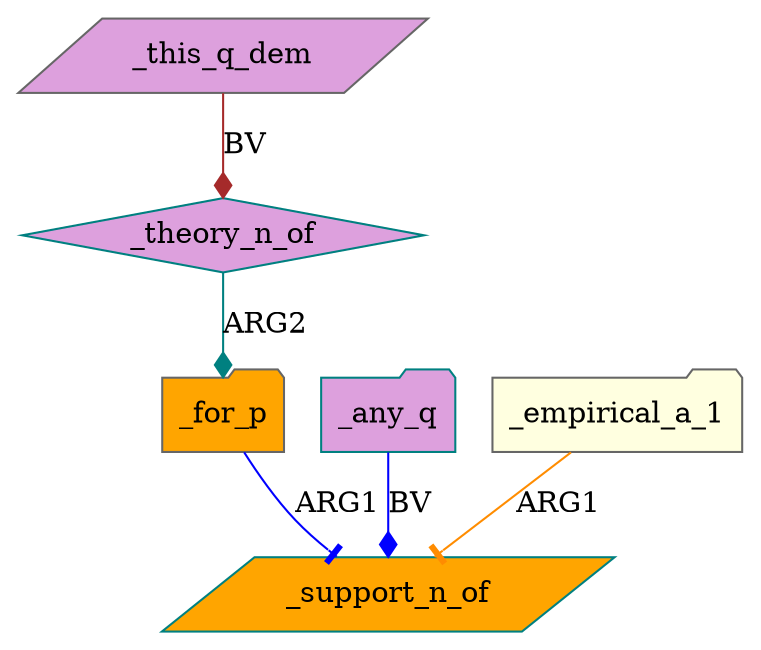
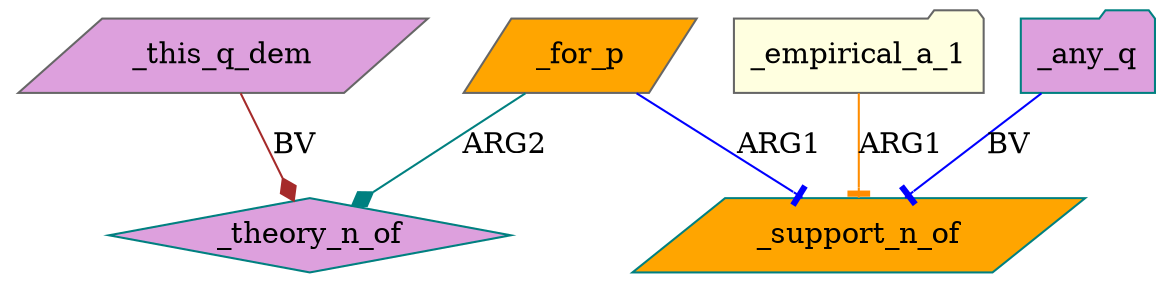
(223, 313) -> (449, 143)
(223, 415) -> (580, 56)
(388, 492) -> (978, 142)
